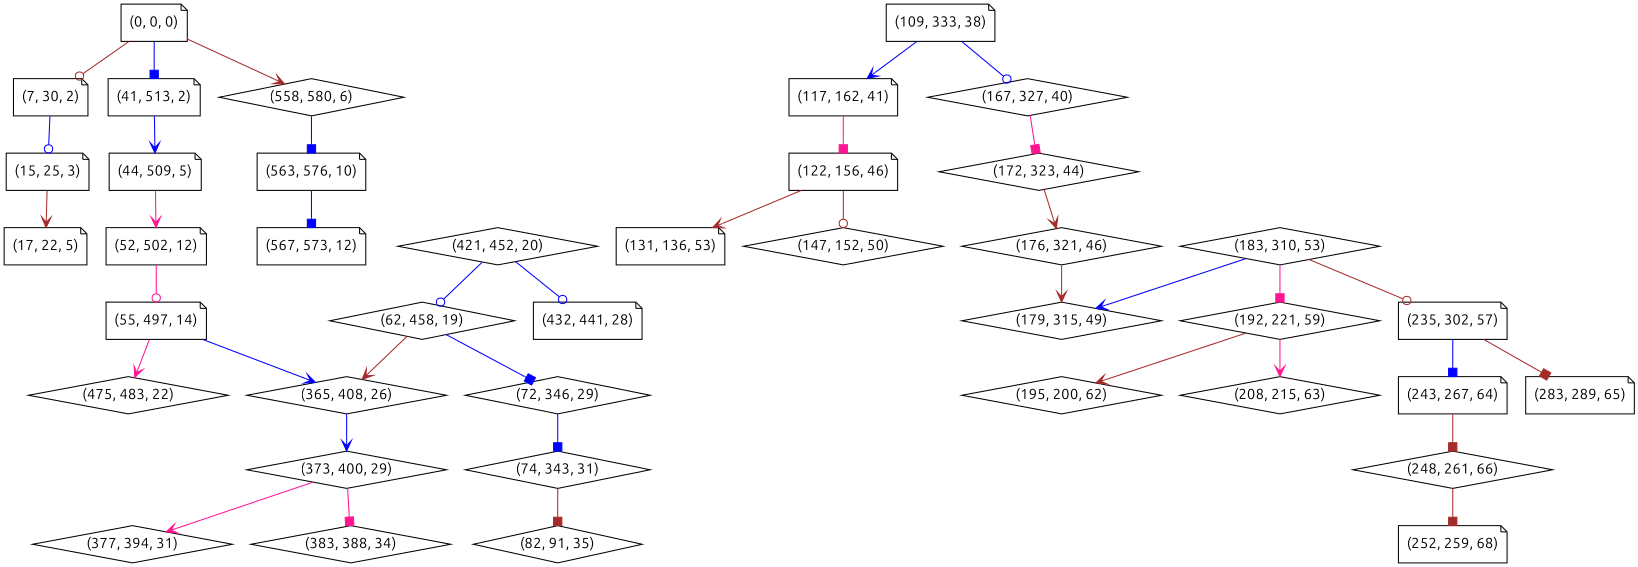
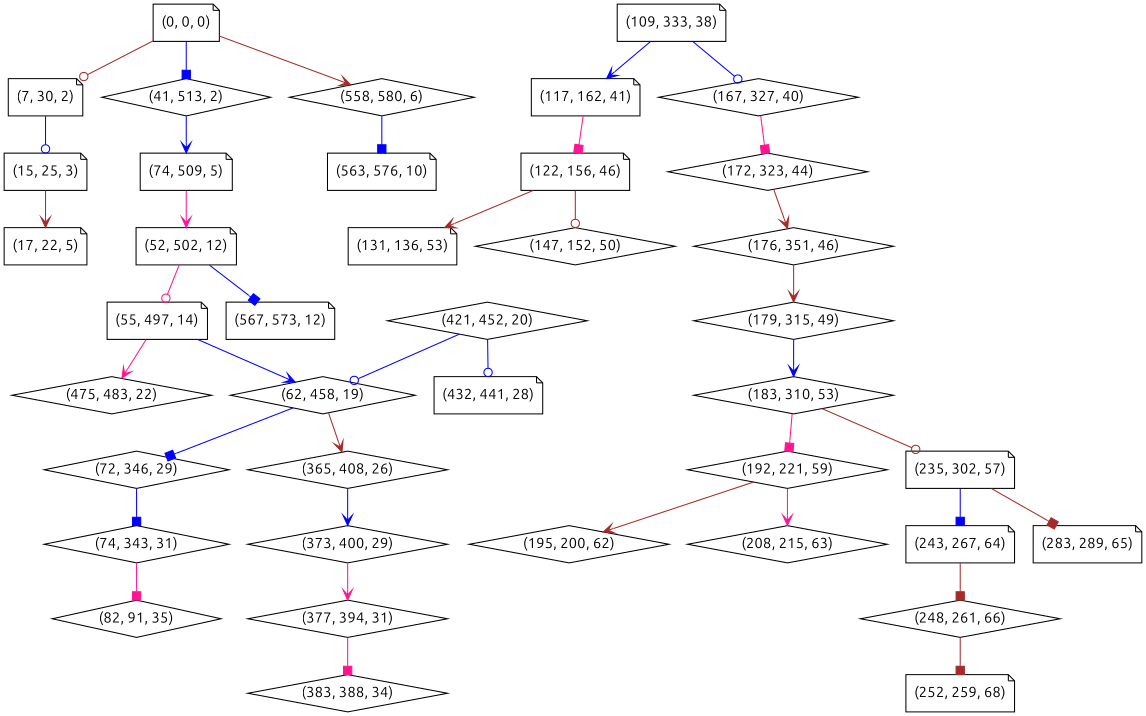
(154, 97) -> (186, 97)
(155, 172) -> (186, 172)
(311, 204) -> (229, 280)
(1062, 246) -> (794, 246)
(1176, 282) -> (794, 353)
(254, 359) -> (242, 359)
(348, 502) -> (348, 651)
(558, 502) -> (137, 576)
